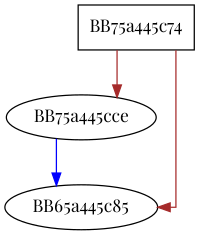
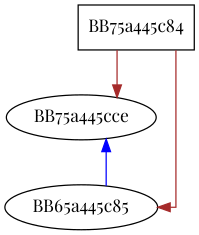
(136, 27) -> (136, 27)
(56, 156) -> (106, 169)
